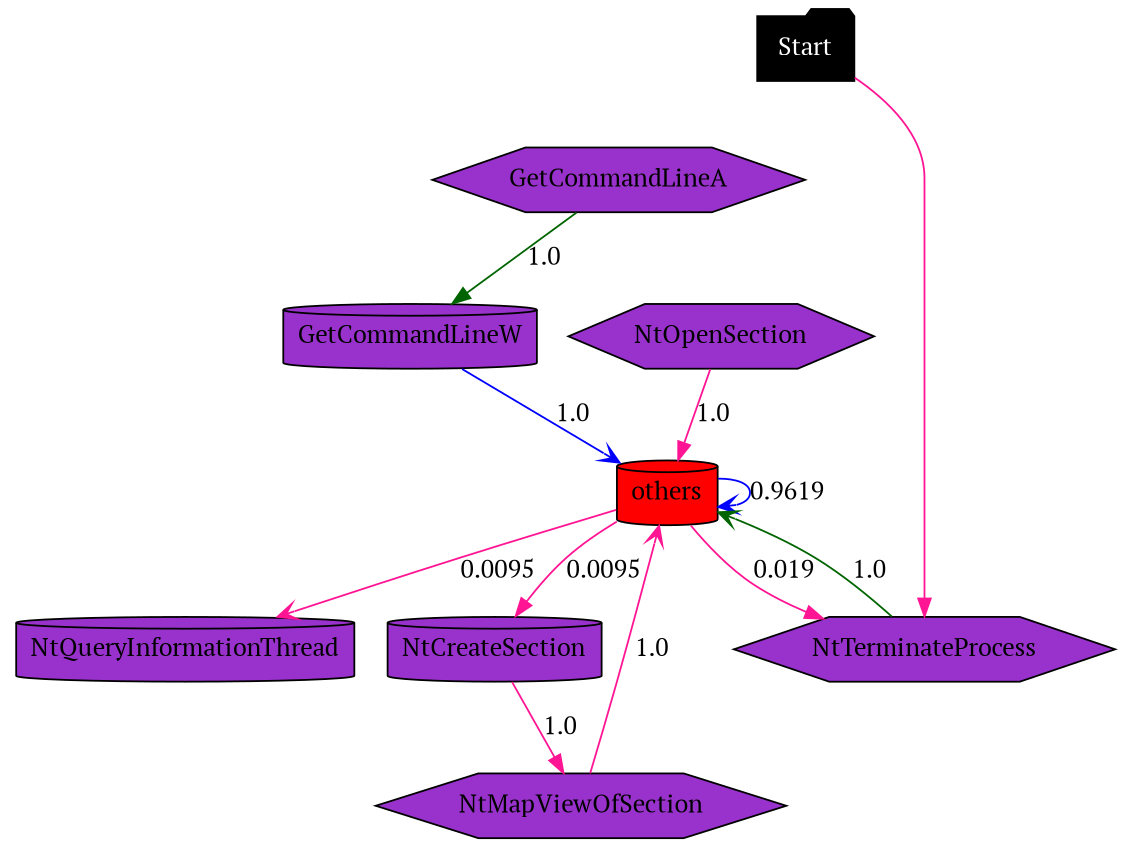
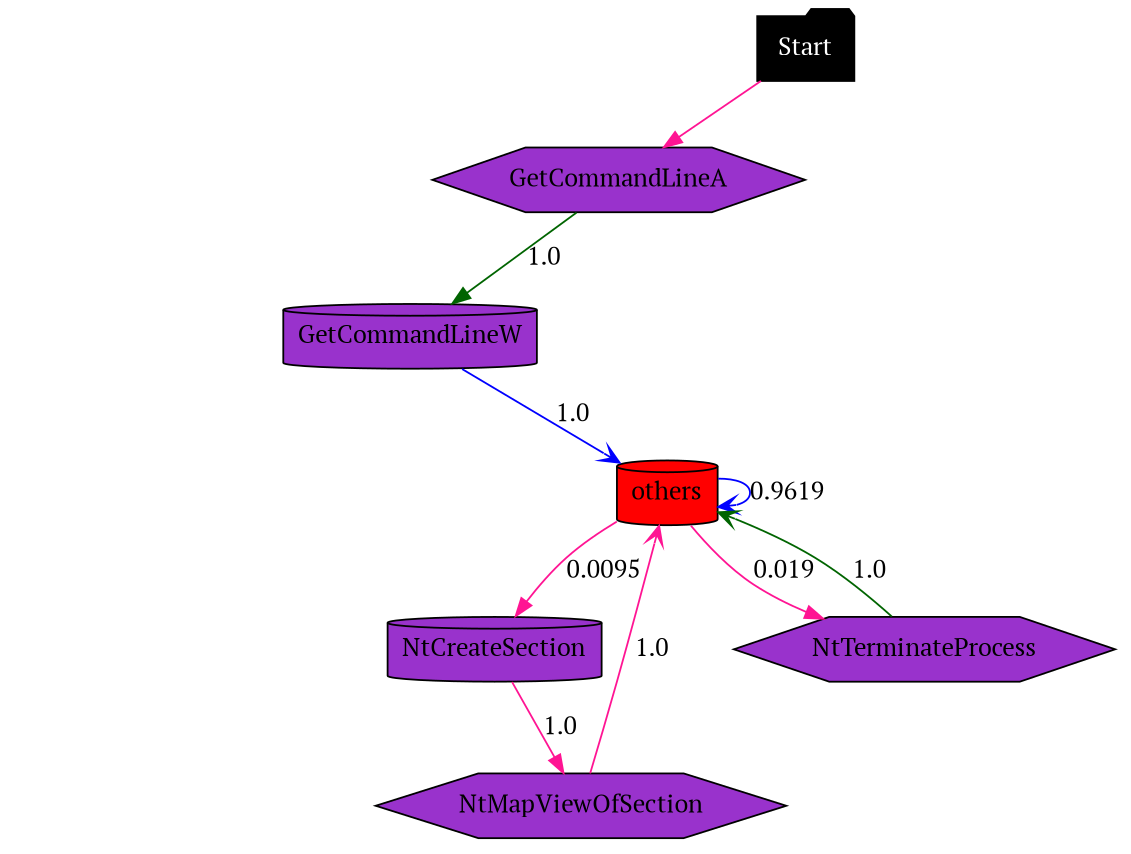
(924, 325) -> (720, 109)
(721, 336) -> none
(185, 649) -> none
